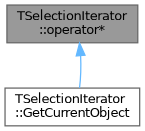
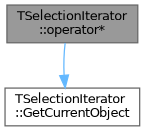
(81, 72) -> (64, 59)
